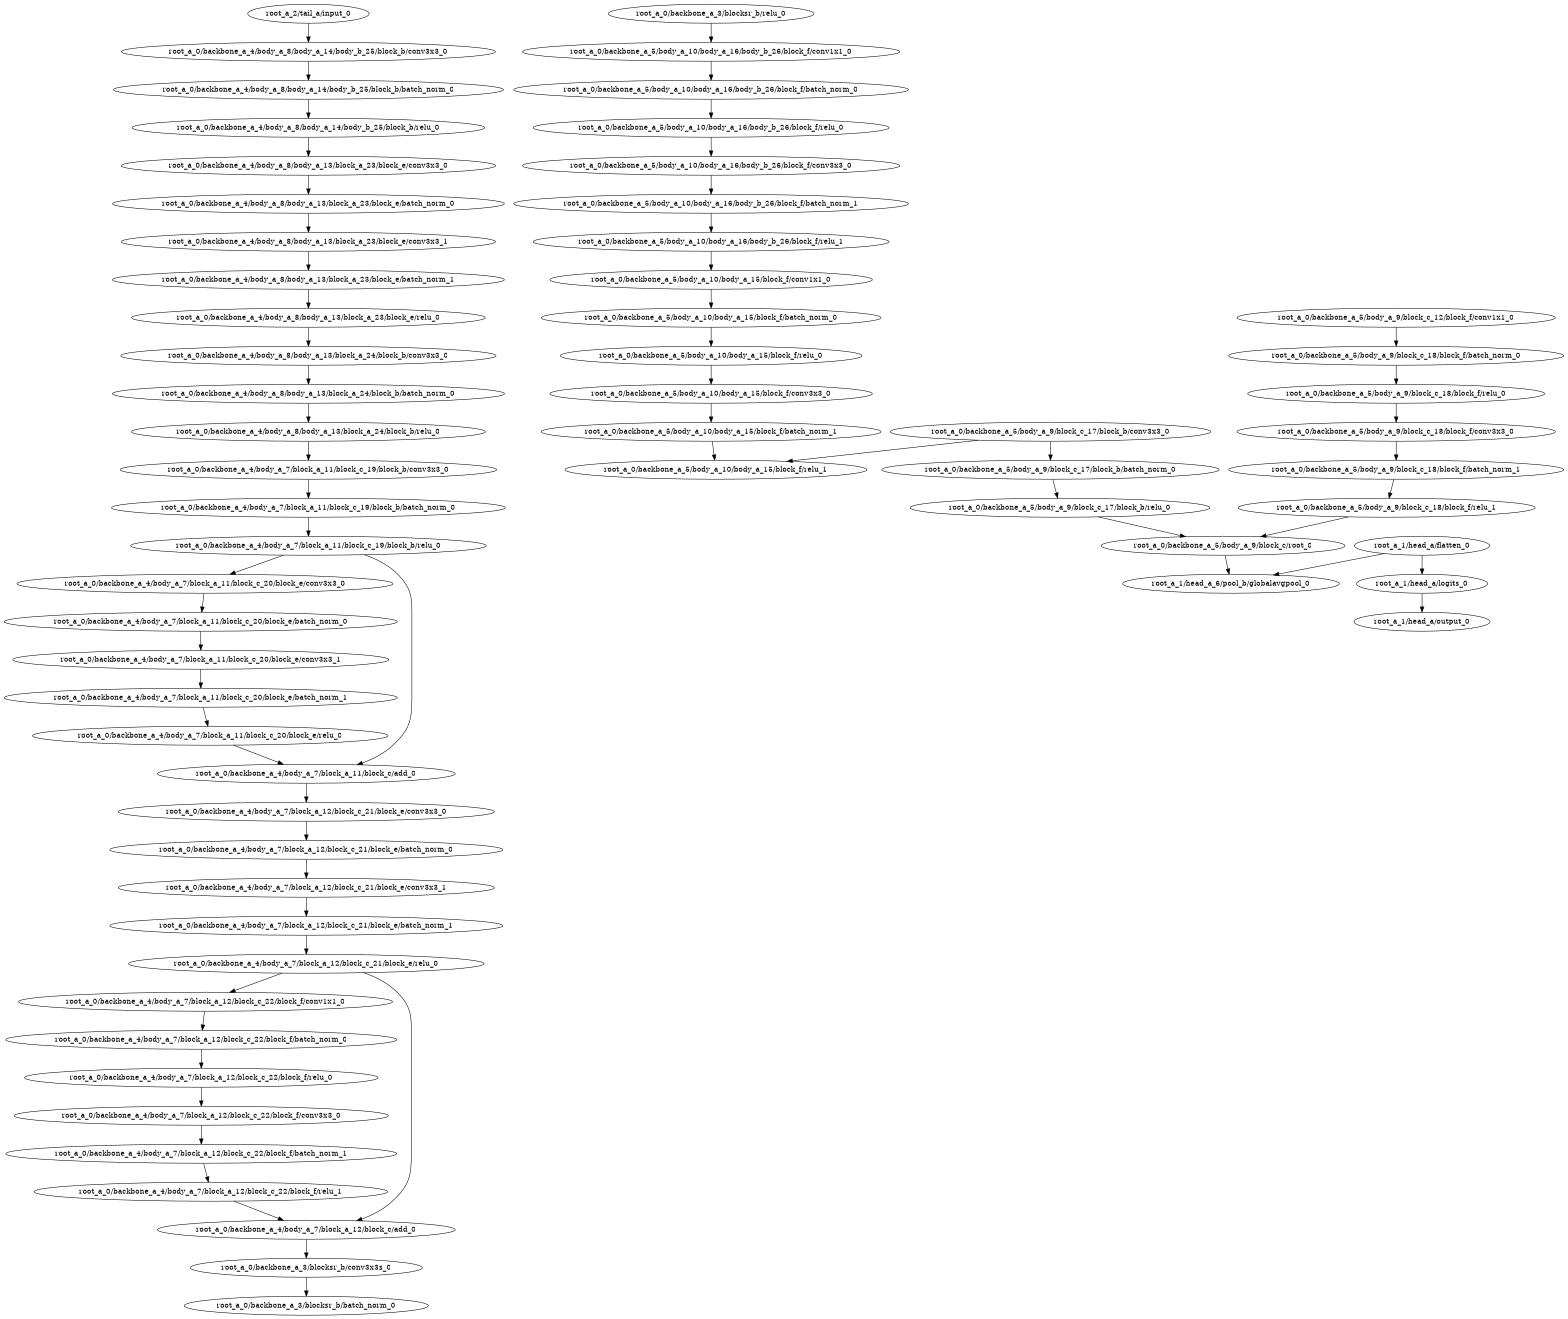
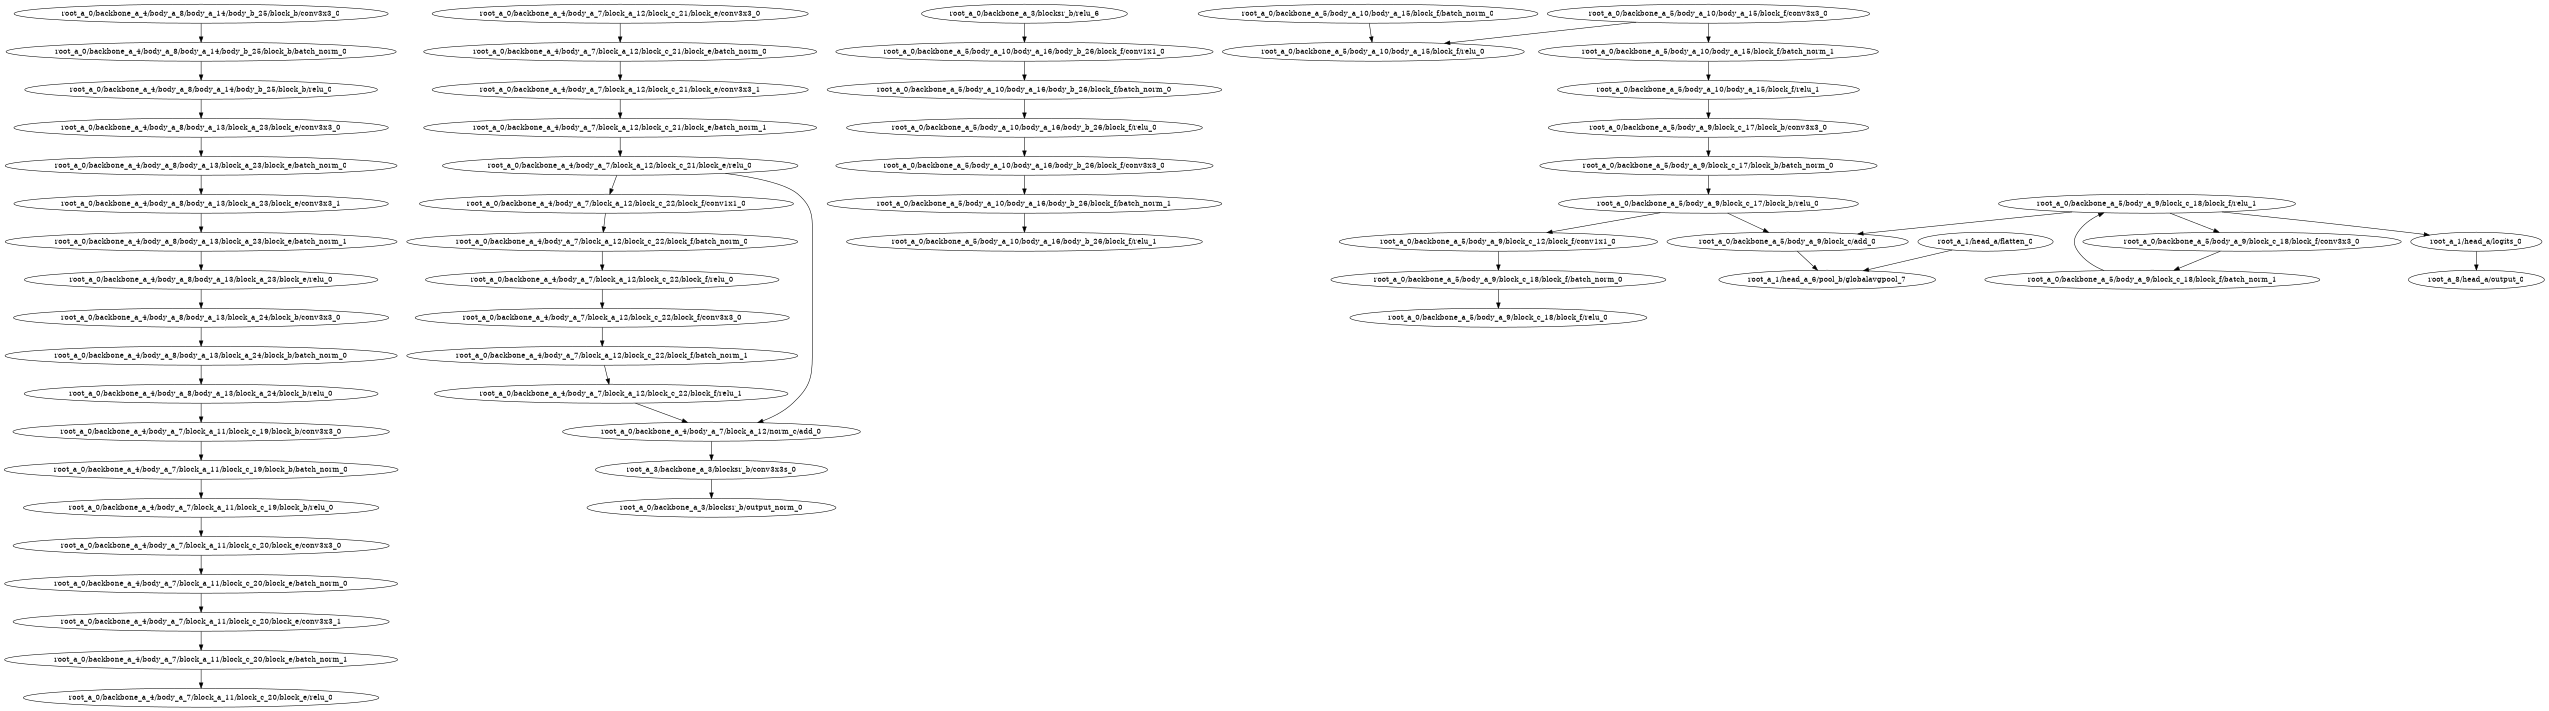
(308, 14) -> none
(711, 14) -> (1024, 14)
none -> (1606, 222)
(711, 280) -> none
(711, 372) -> (1543, 32)
(1396, 410) -> (2192, 222)
(885, 450) -> (1708, 106)
(1223, 546) -> (1788, 242)
(1422, 562) -> (2323, 223)
(1231, 584) -> (1827, 280)
(1422, 622) -> (2476, 280)
(306, 774) -> none
(306, 1230) -> (711, 432)
(306, 1268) -> (711, 470)
(306, 1306) -> (711, 508)
